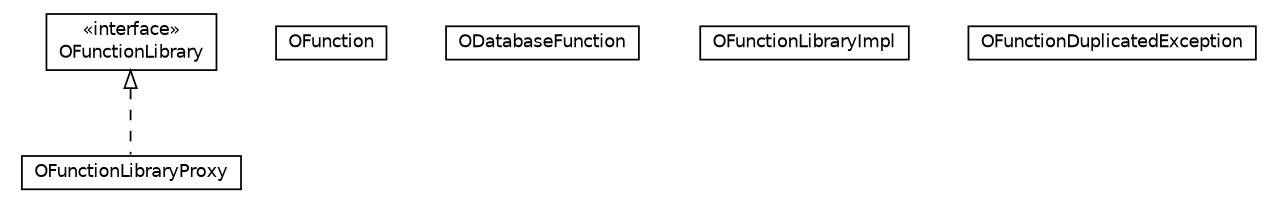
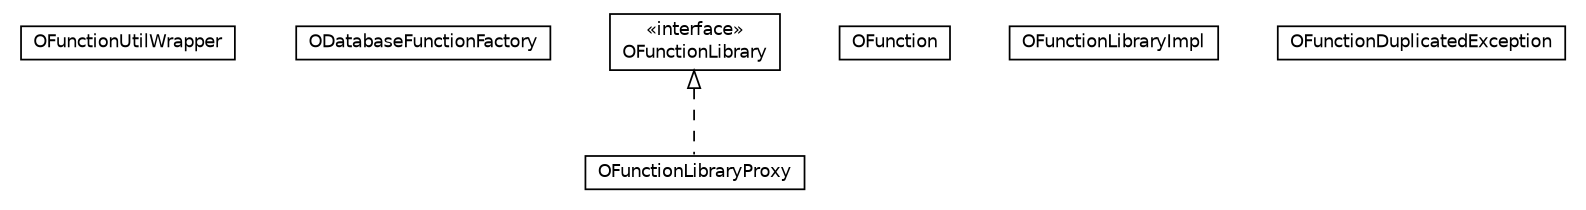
none -> (128, 42)
none -> (422, 42)
(542, 42) -> none
